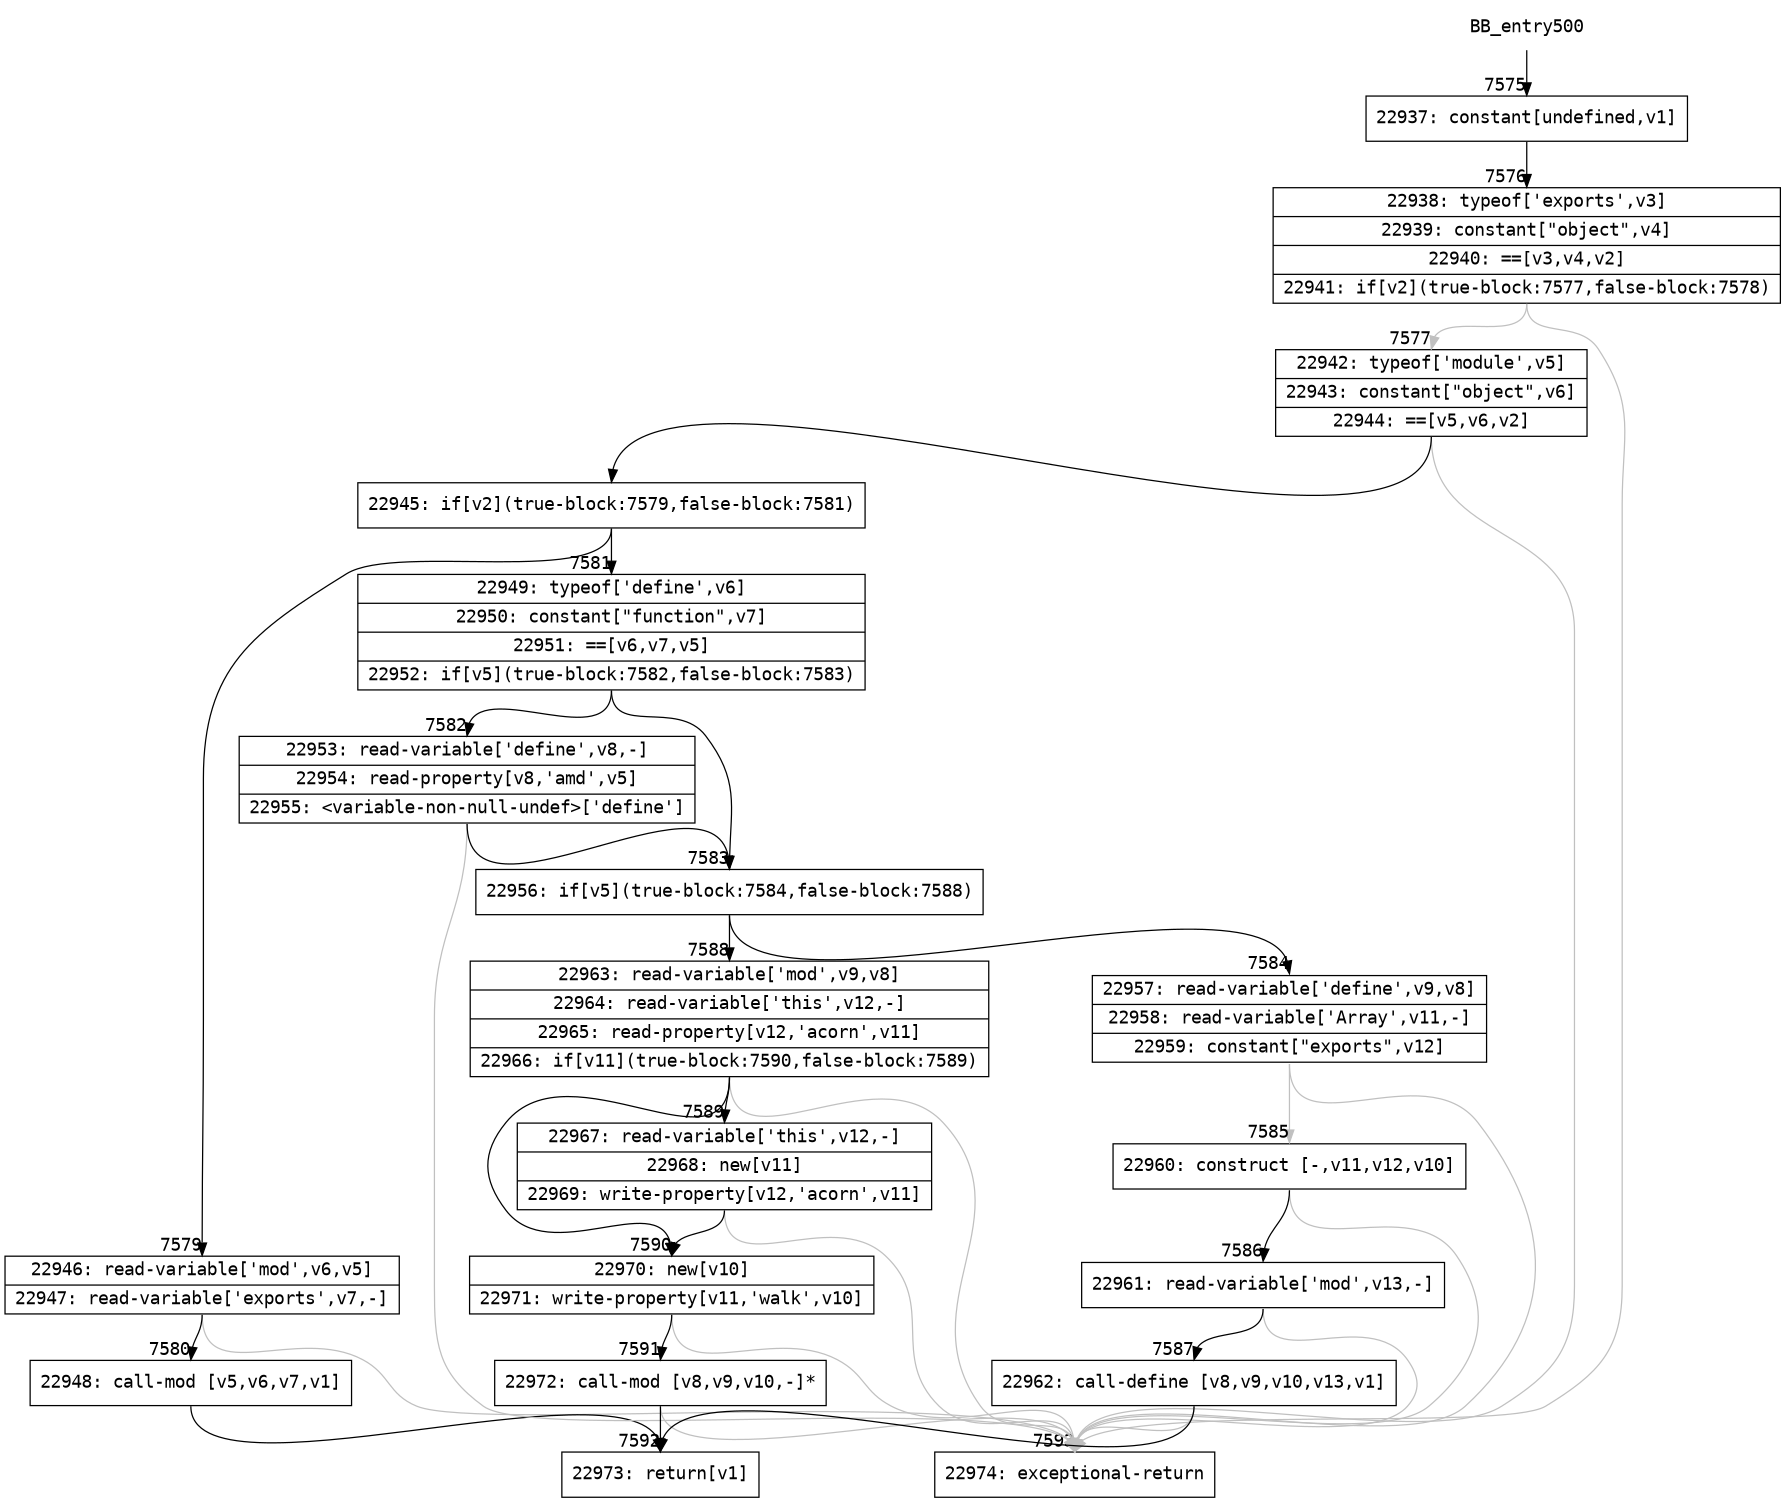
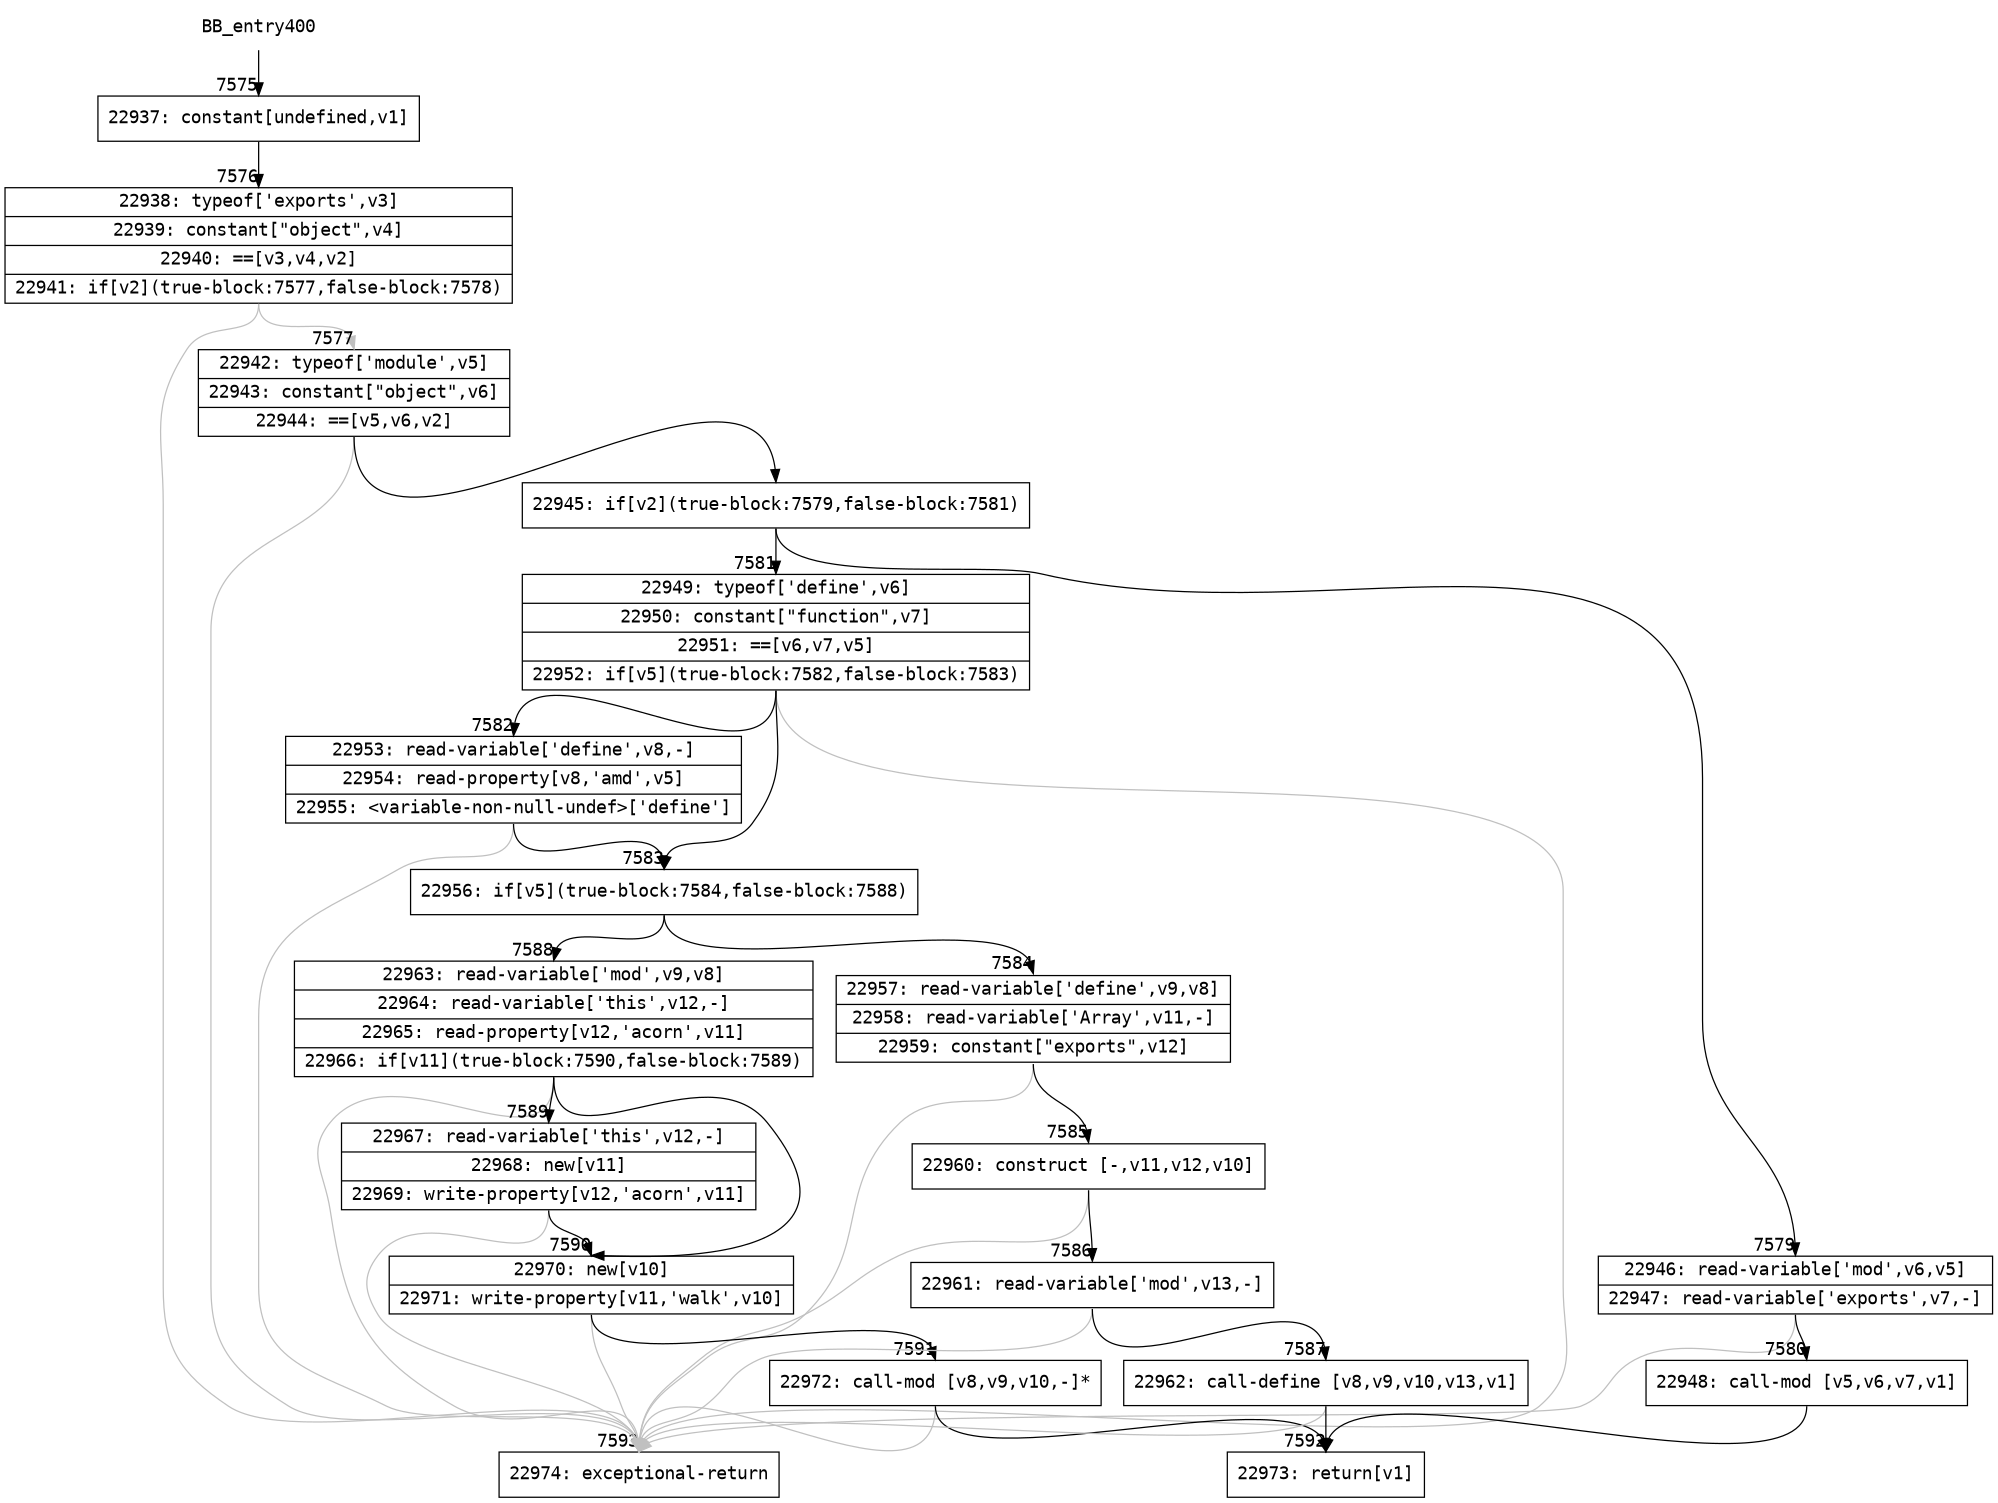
(1527, 28) -> (259, 28)
(1289, 1097) -> (1056, 1100)
none -> (1563, 1176)
